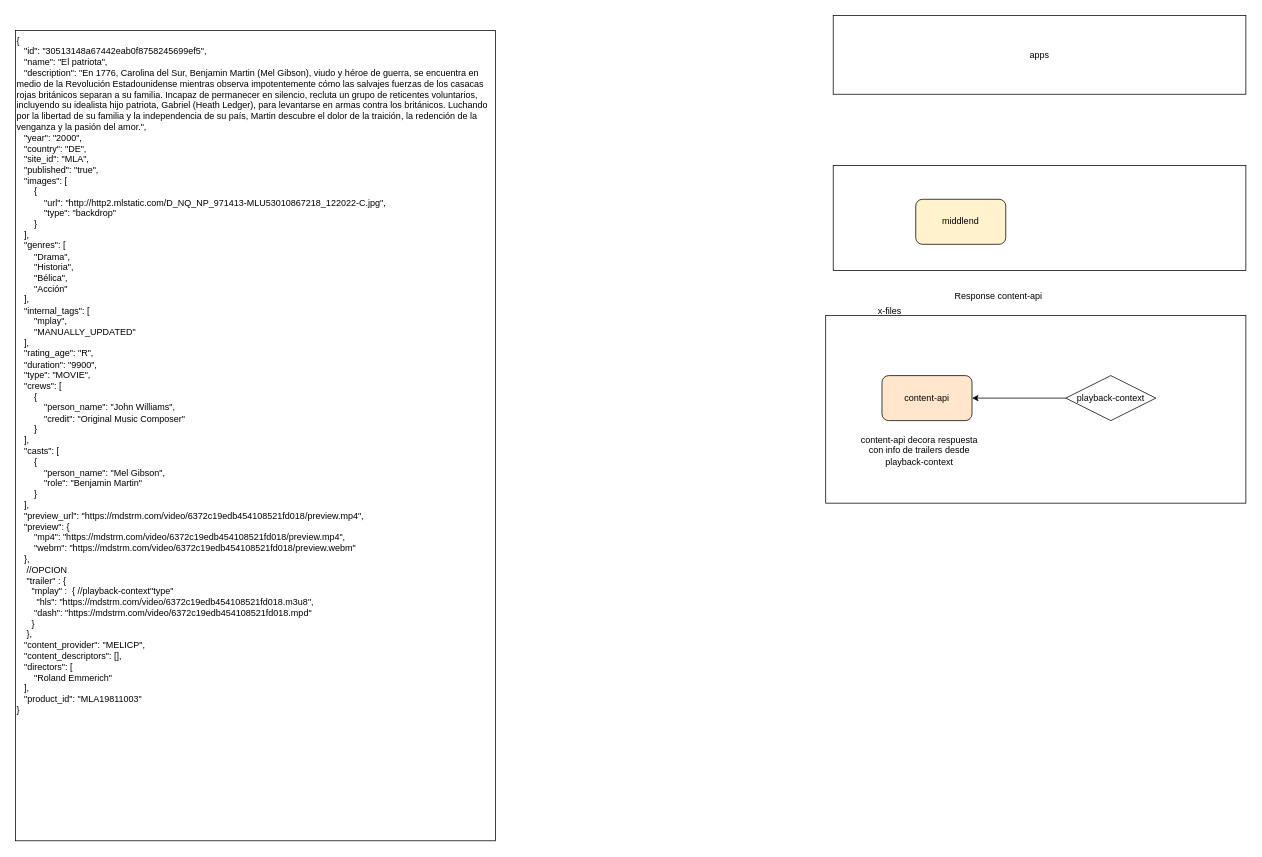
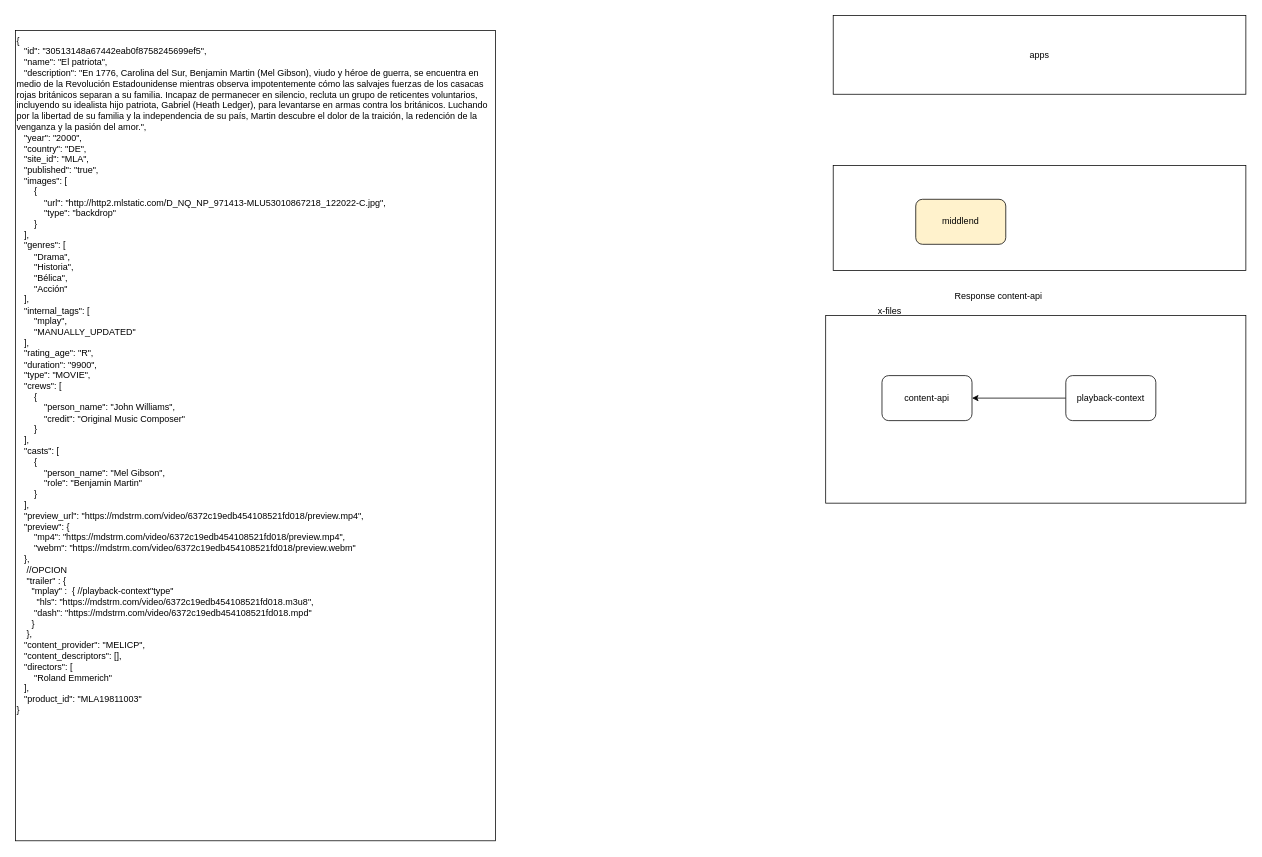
(927, 398) -> (927, 398)
(1110, 398) -> (1110, 398)
(919, 450) -> none
